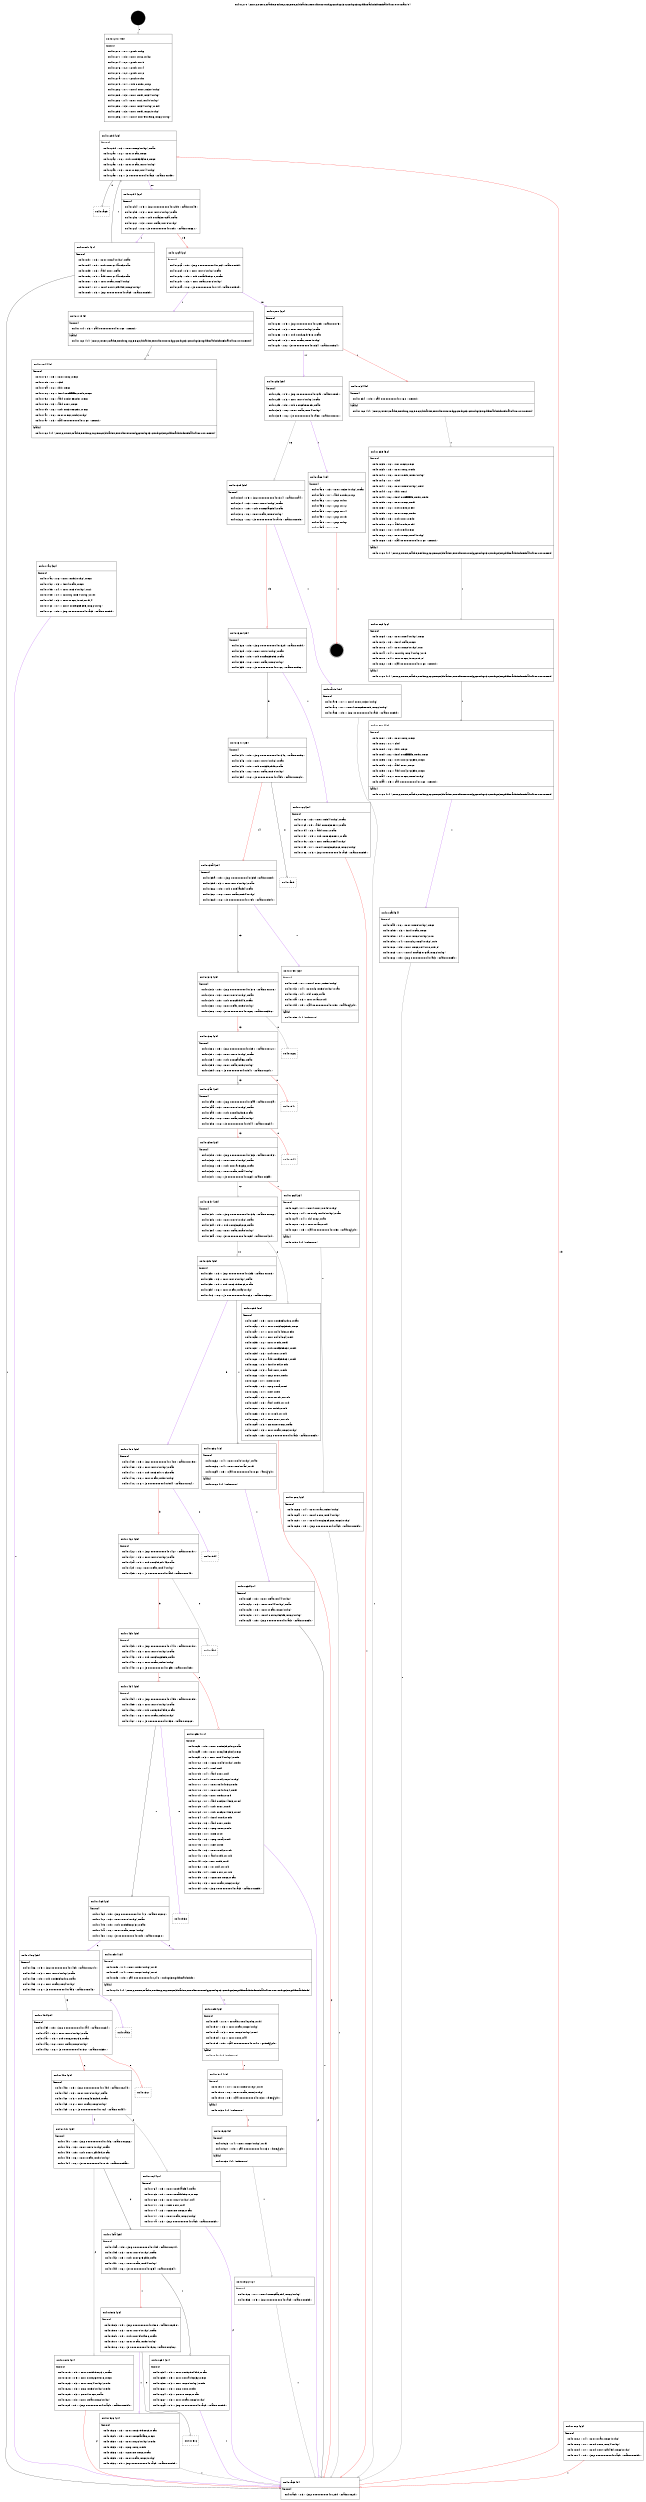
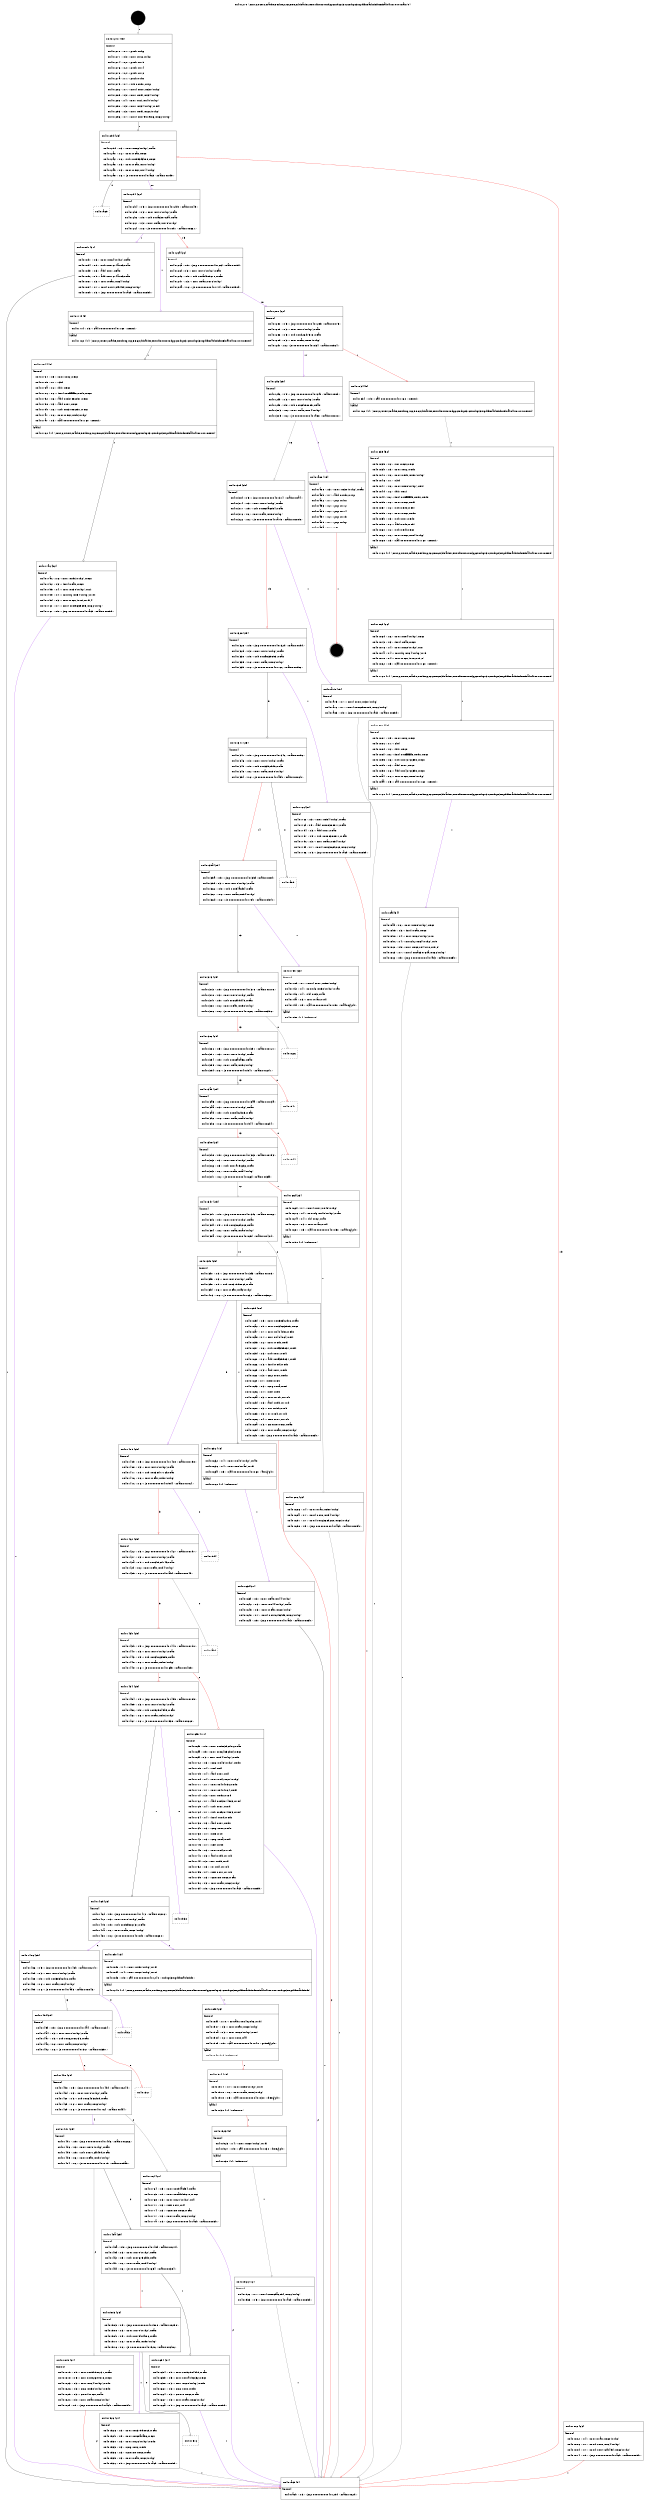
(113, 212) -> (138, 126)
(181, 301) -> (161, 272)
none -> (99, 499)
